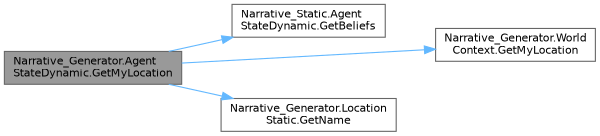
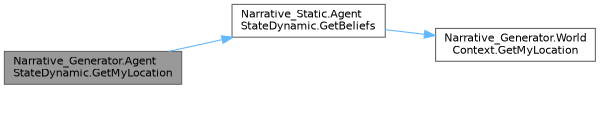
(303, 56) -> (405, 32)
(309, 115) -> none
